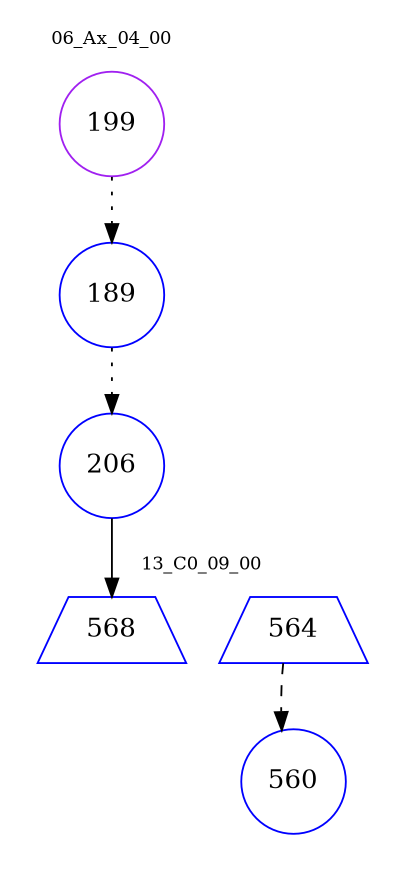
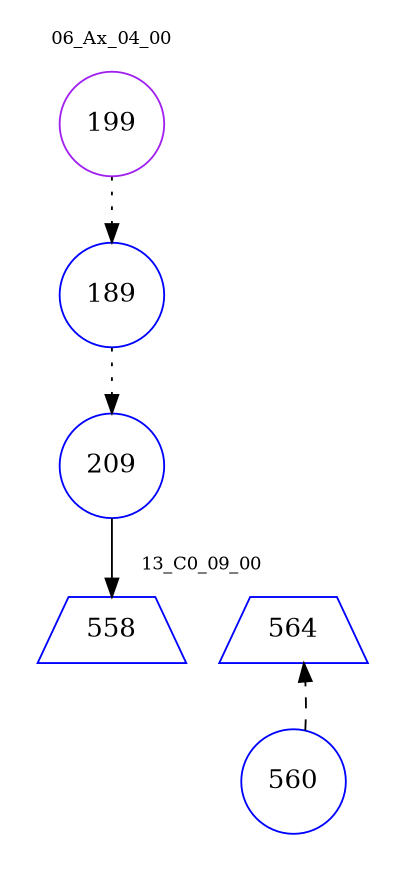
(112, 466) -> (112, 466)
(112, 630) -> (112, 630)
(282, 687) -> (306, 706)
